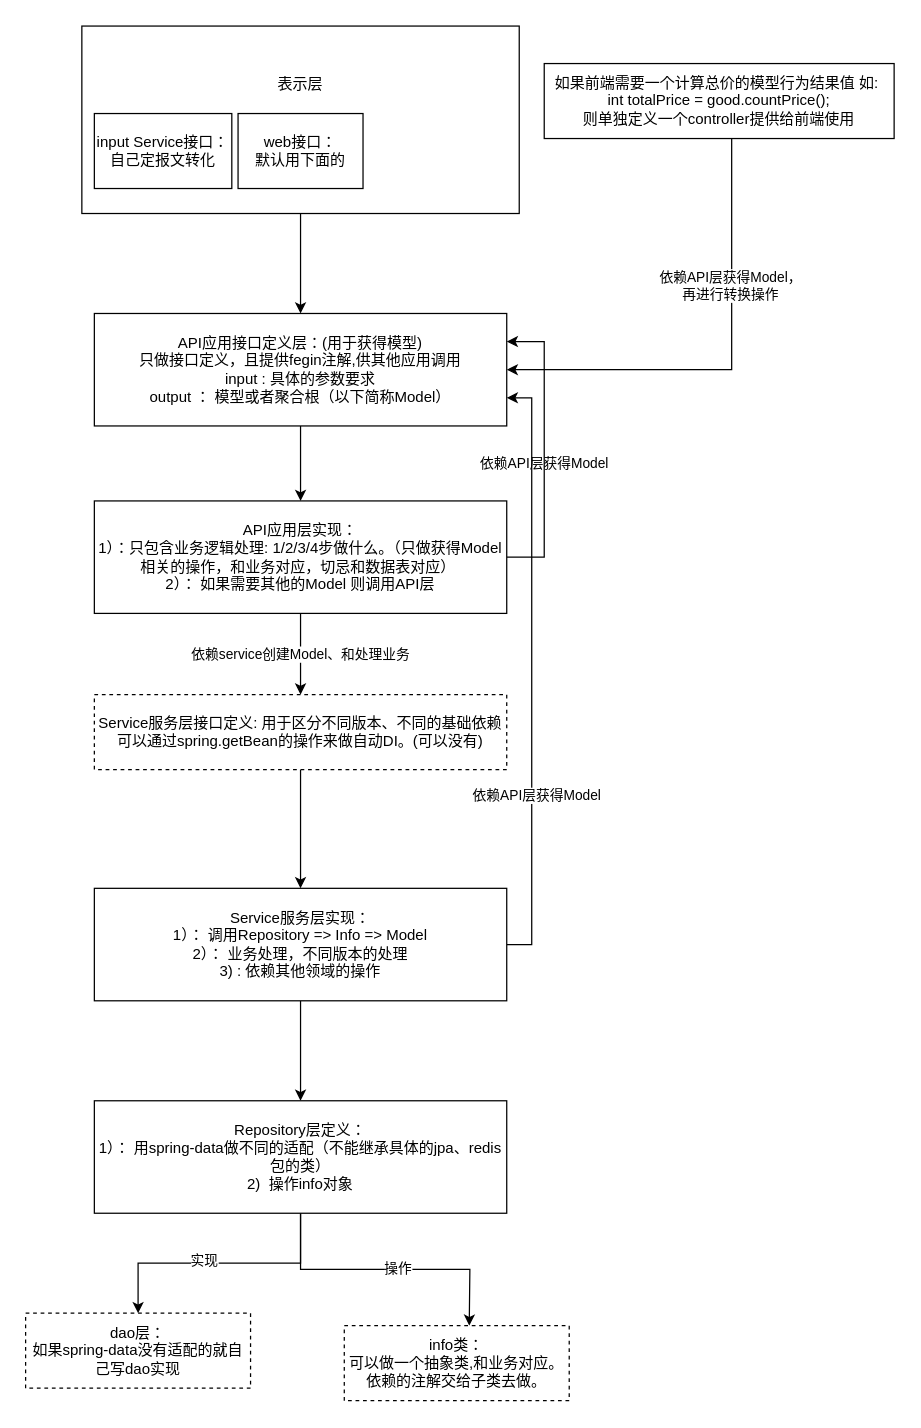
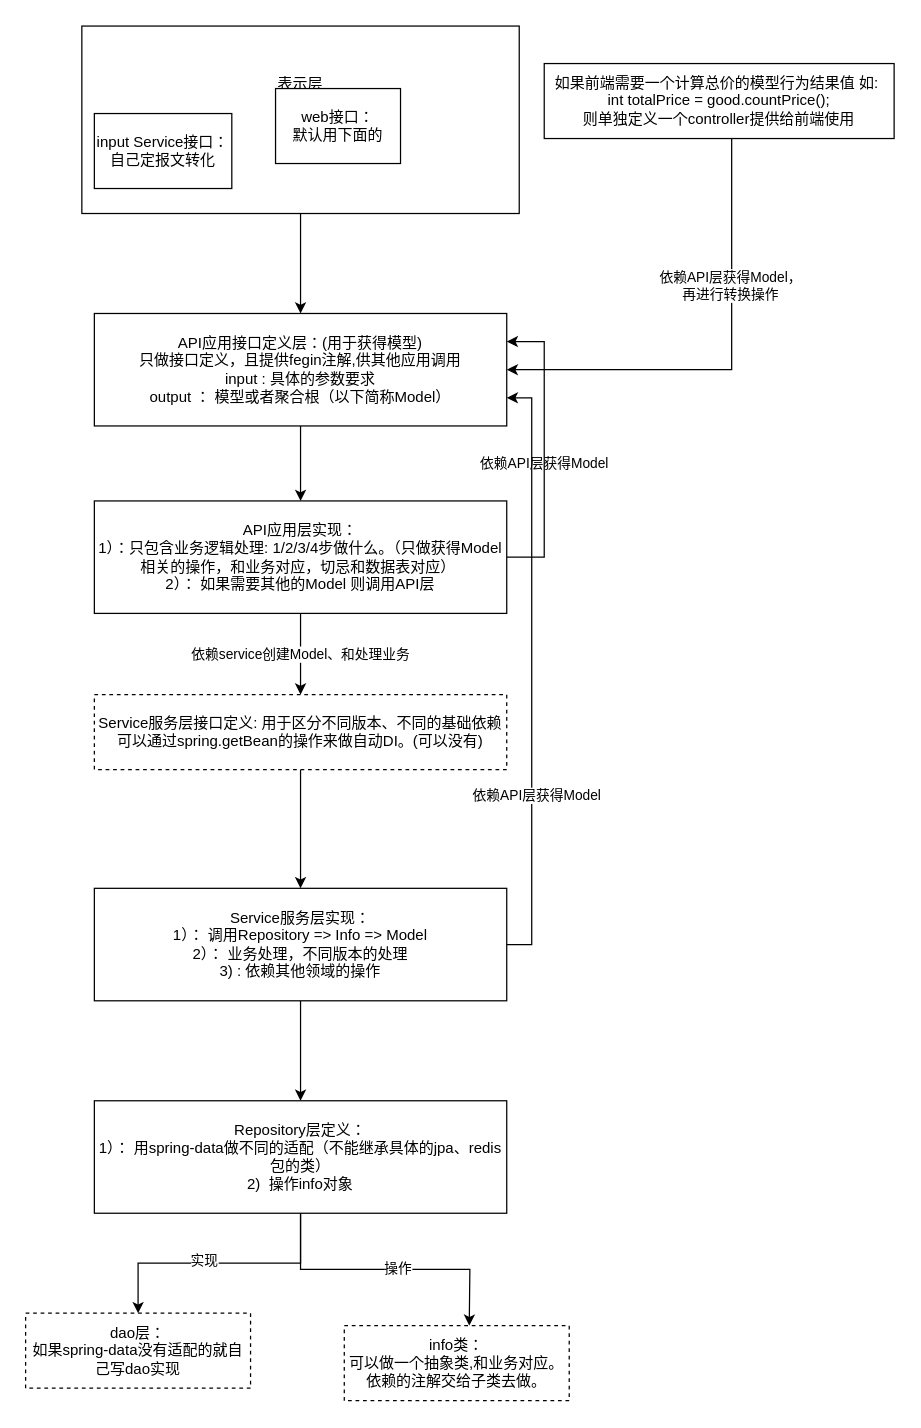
(301, 151) -> (338, 126)
